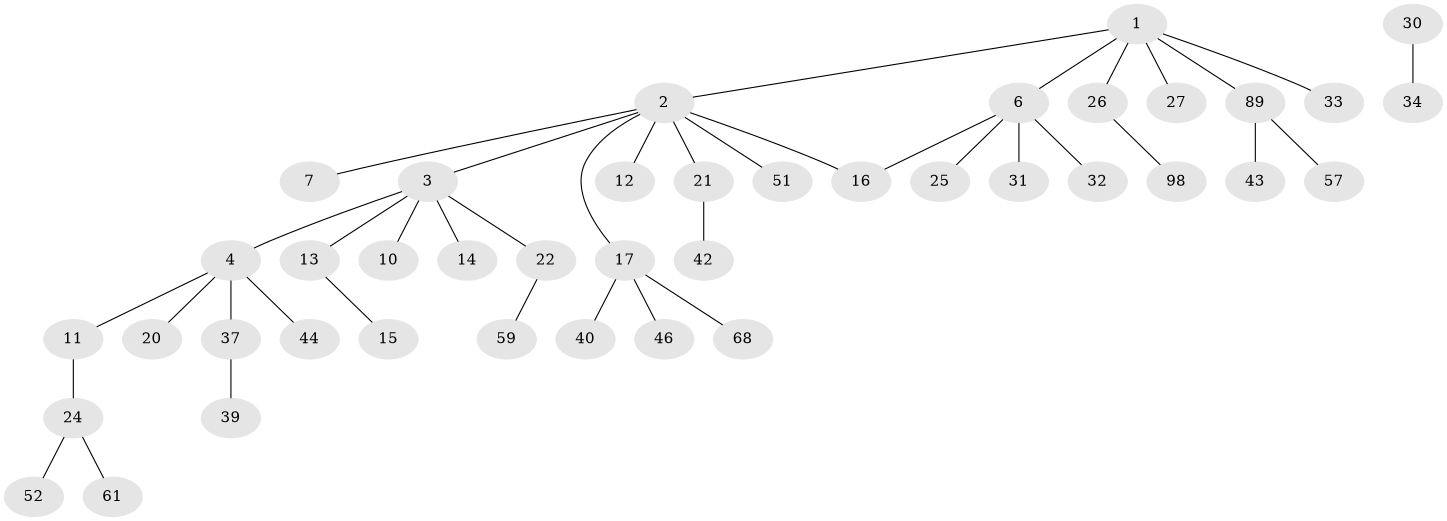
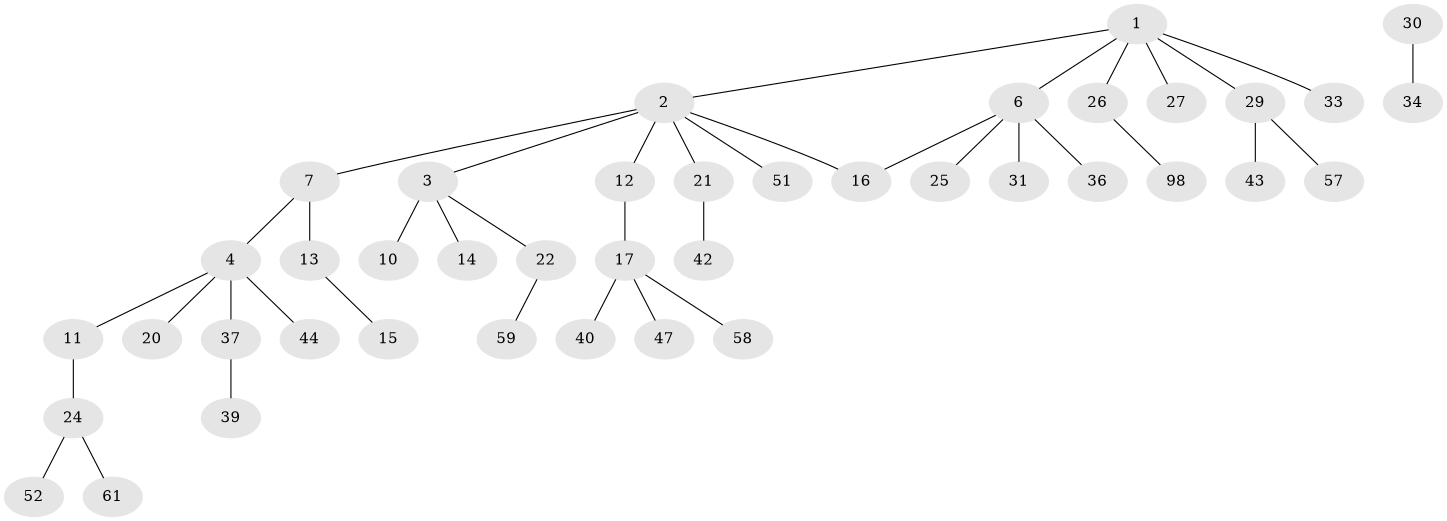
(1255, 103) -> (1255, 103)
(583, 169) -> (625, 221)
(1098, 182) -> (1098, 182)
(327, 218) -> (270, 221)
(369, 221) -> (310, 221)
(664, 339) -> (664, 339)
(743, 339) -> (743, 339)
